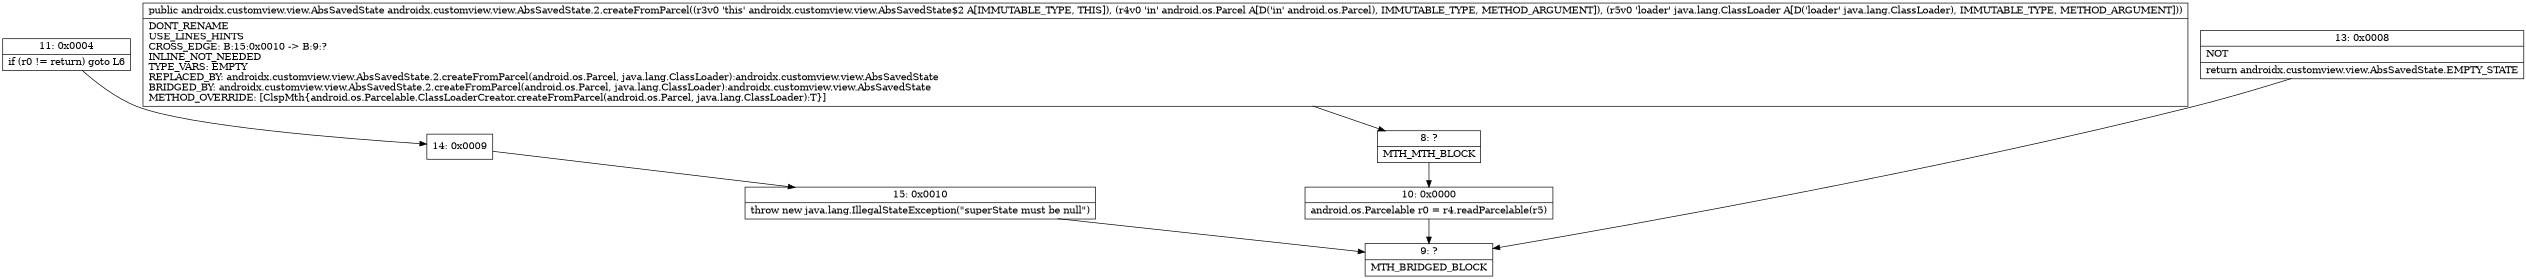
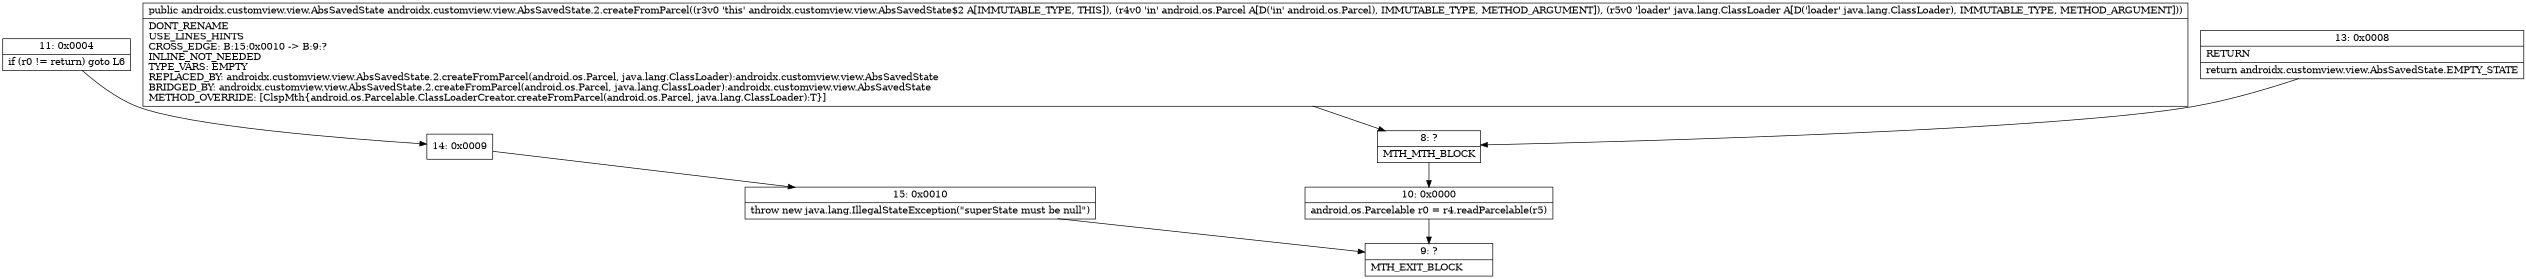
(2217, 54) -> (2228, 54)
(1898, 173) -> (1896, 131)
(1429, 268) -> (1417, 268)
